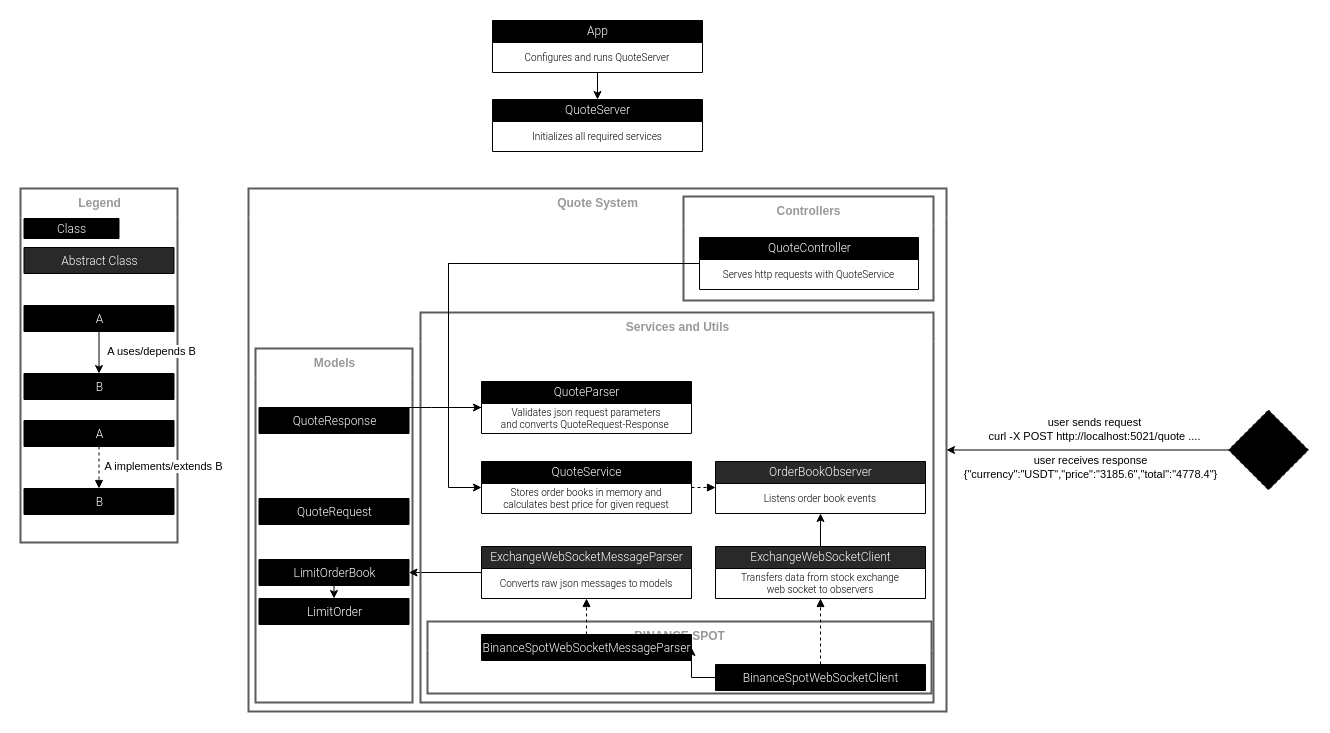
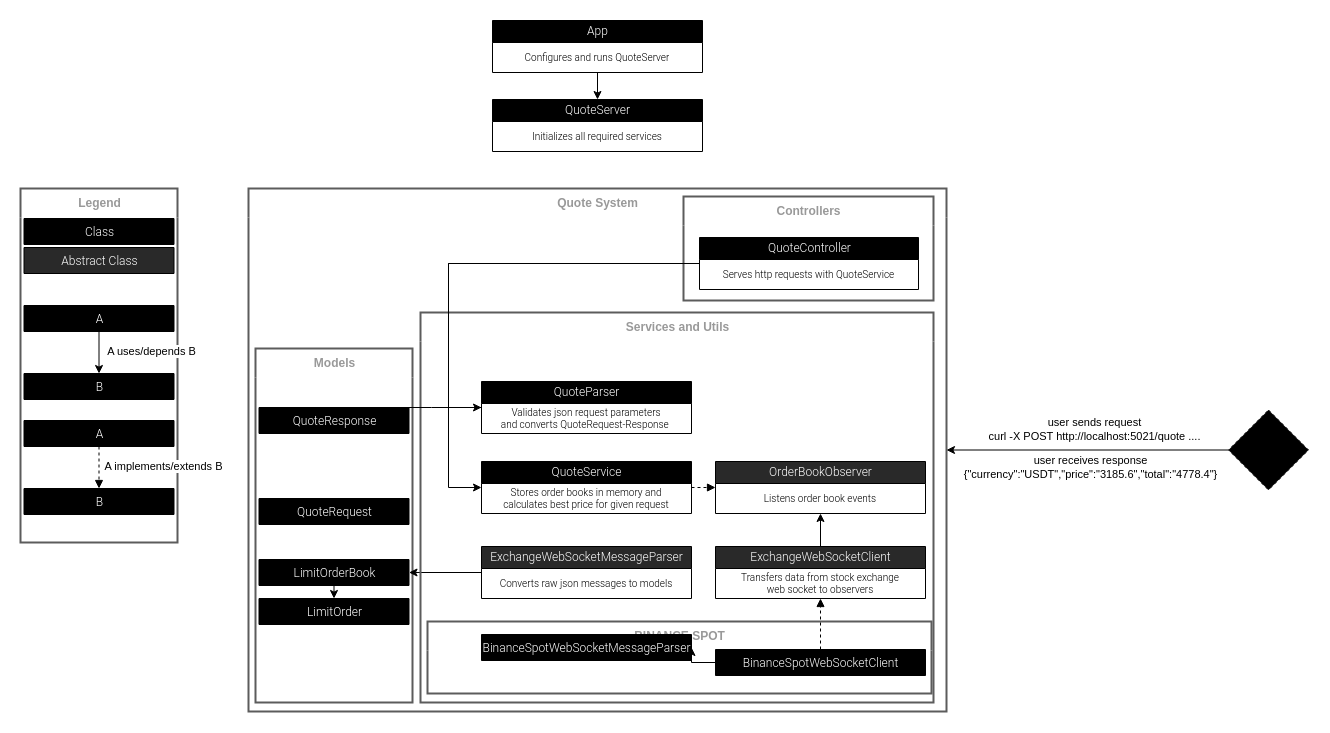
(72, 229) -> (99, 232)
(587, 619) -> none
(821, 678) -> (821, 663)
